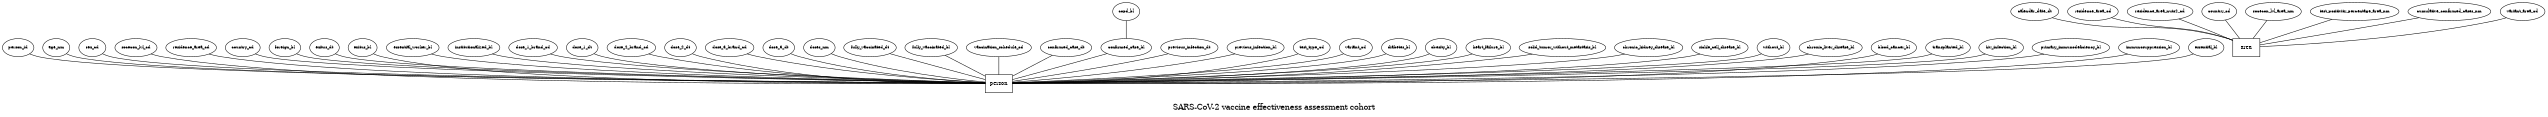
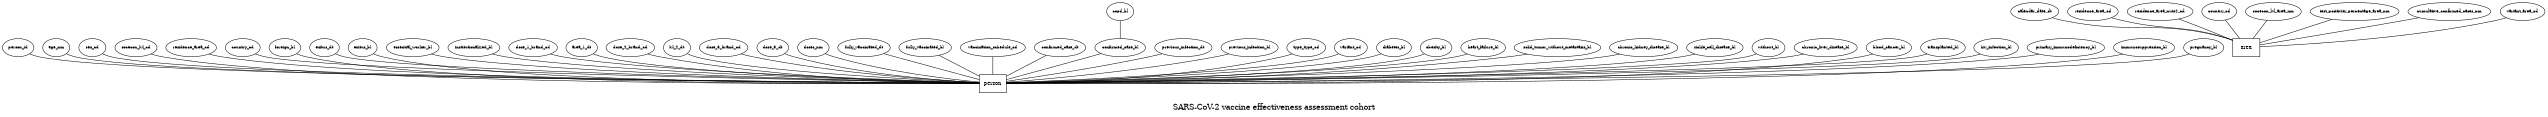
(582, 48) -> (582, 48)
(680, 48) -> (677, 48)
(1312, 48) -> (1306, 48)
(2206, 48) -> (2204, 48)
